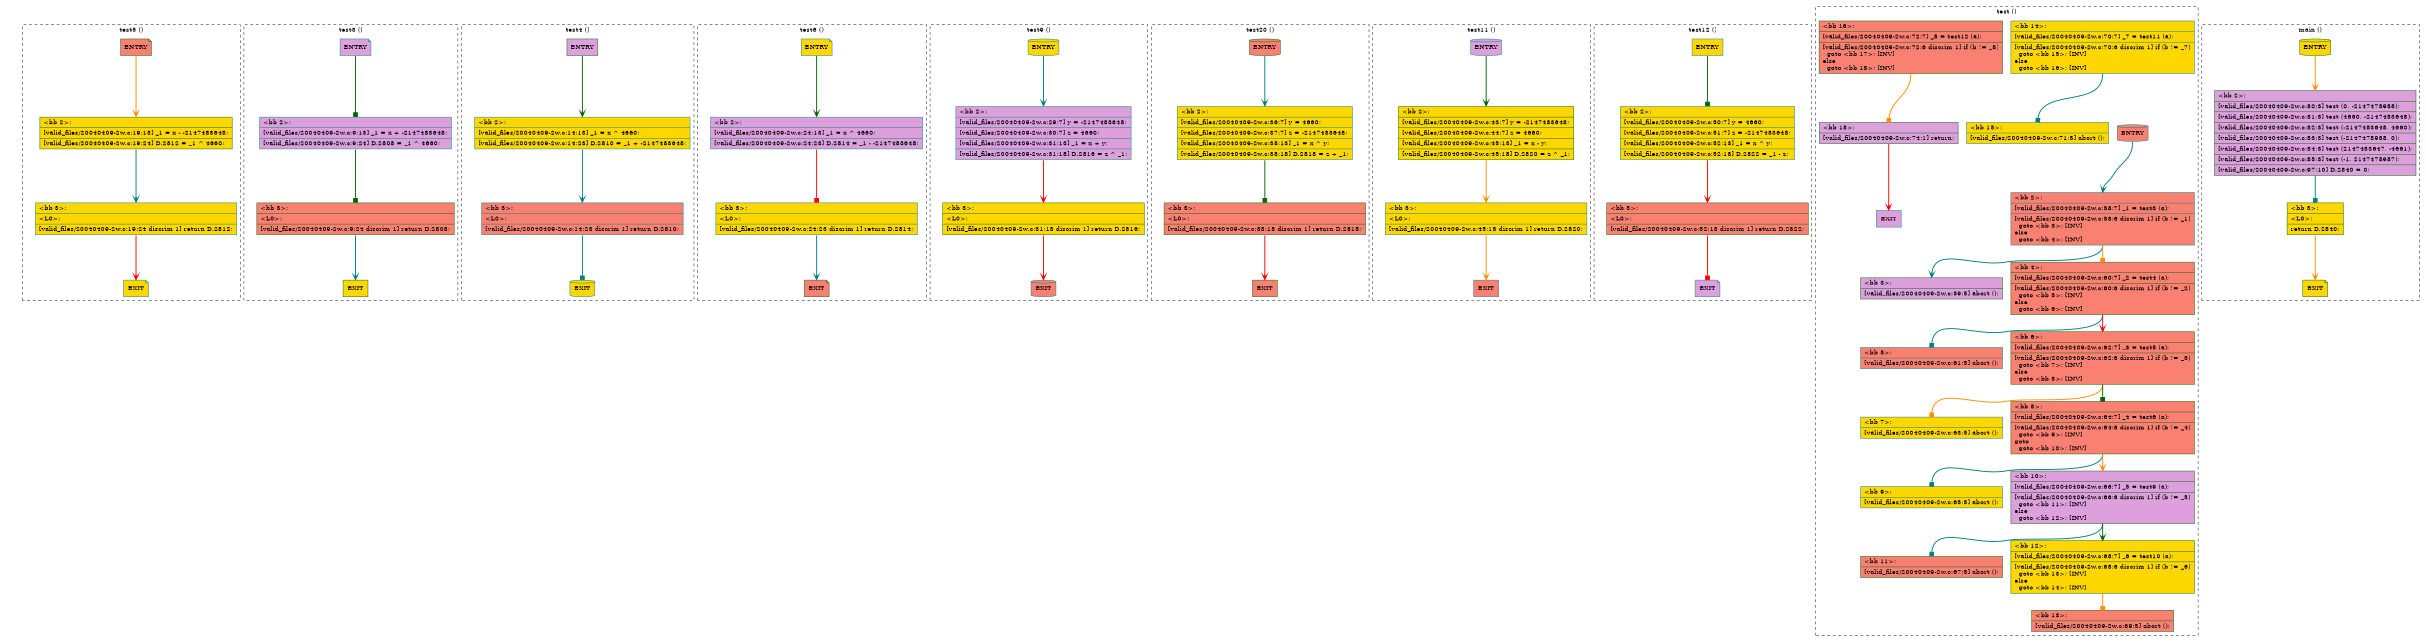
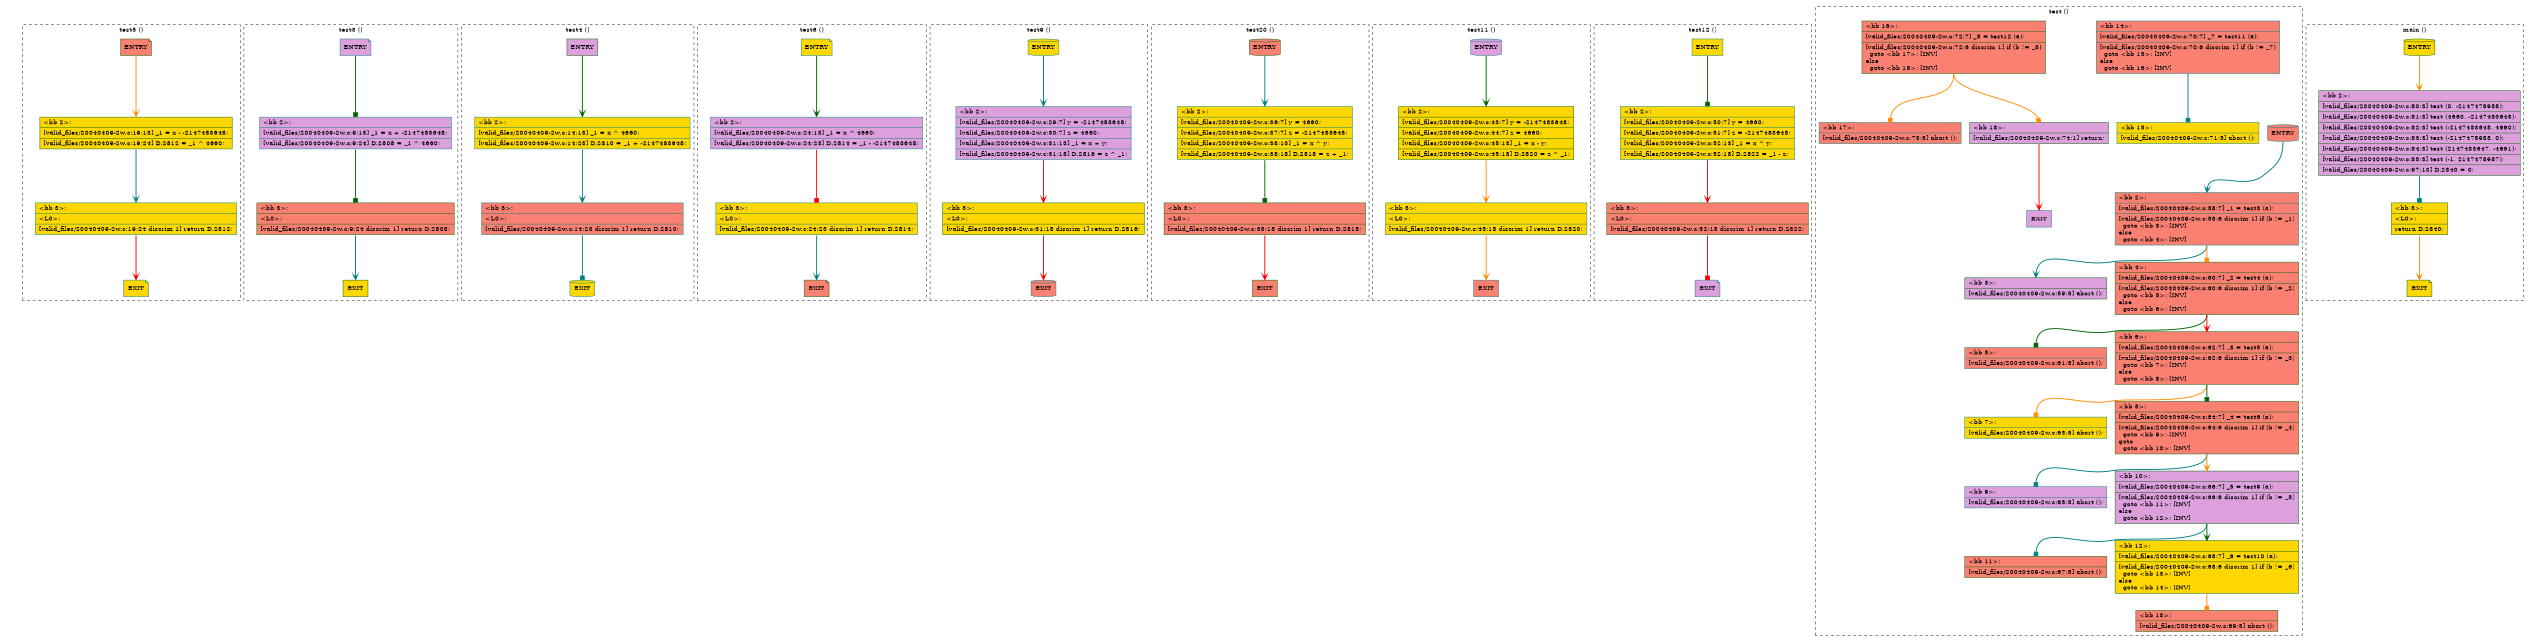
(2103, 47) -> (2188, 47)
none -> (1890, 133)
(2016, 331) -> (2121, 331)
(1932, 497) -> (2036, 497)
